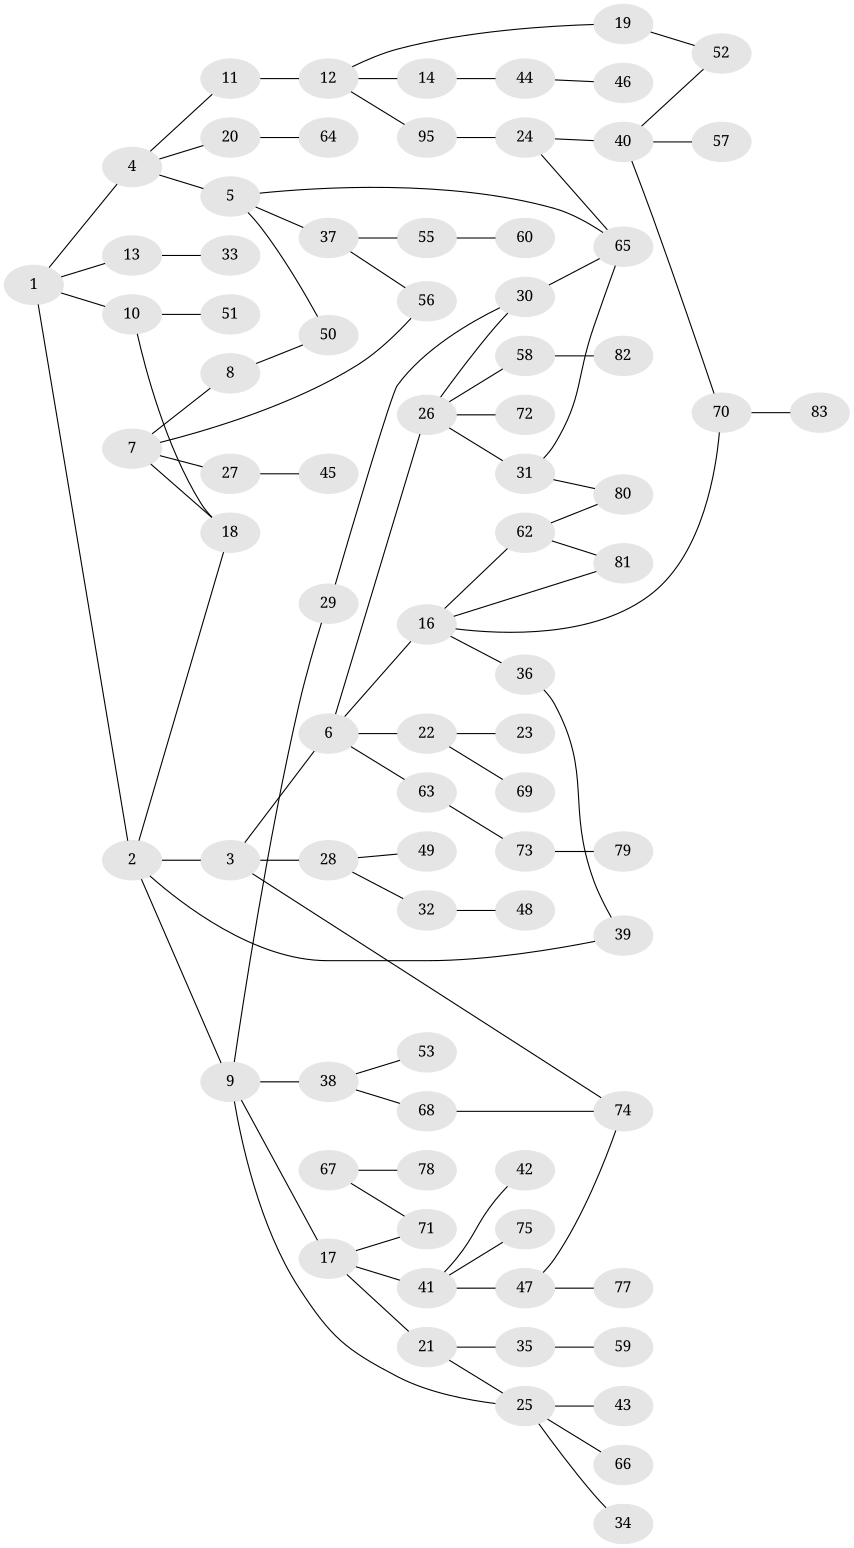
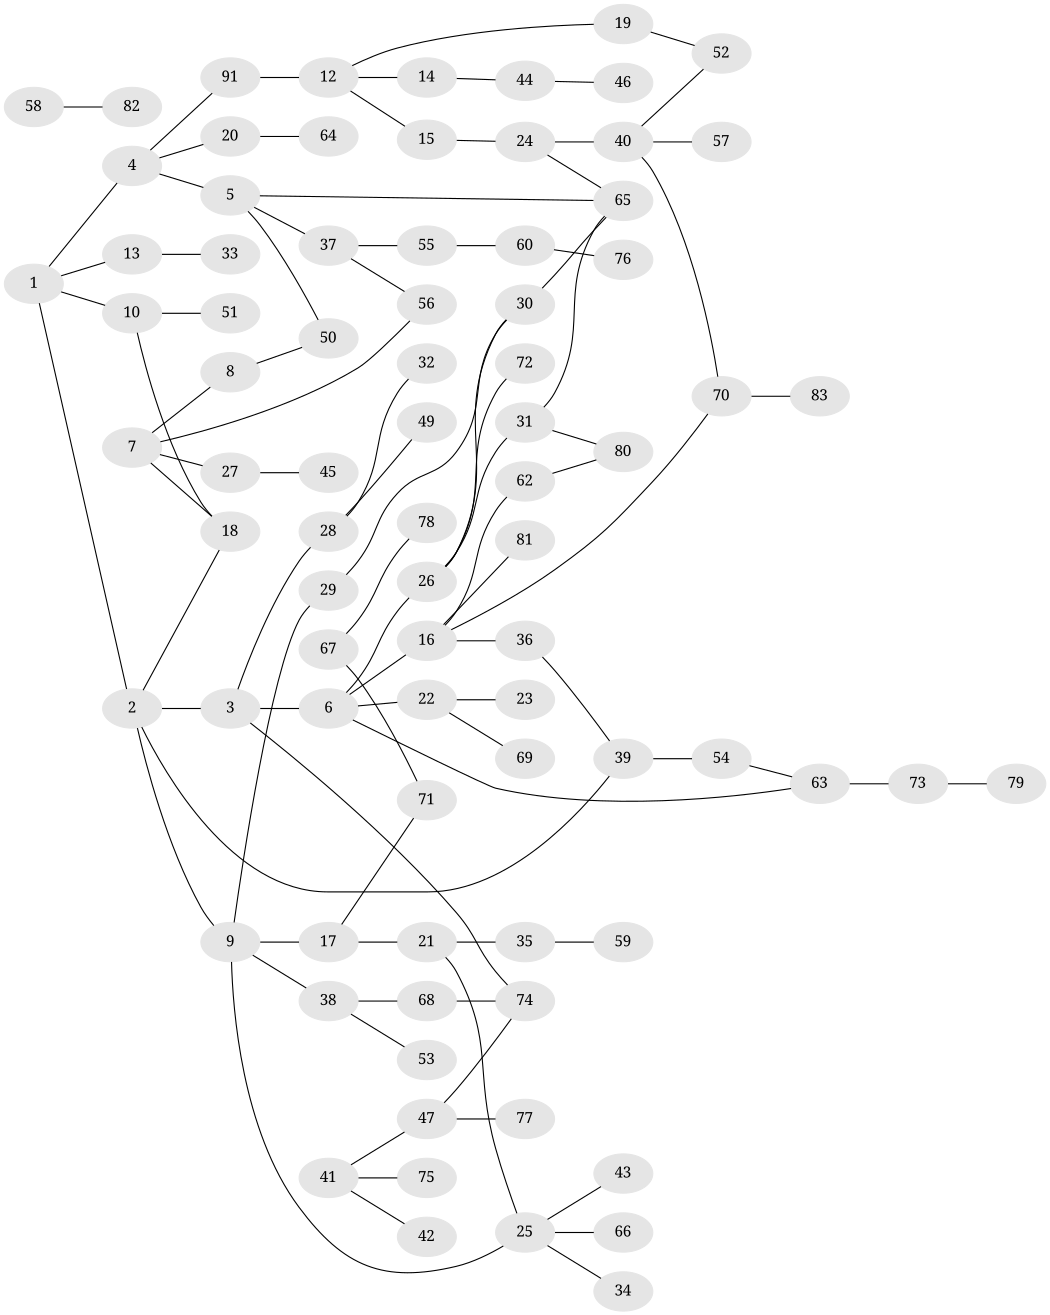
(230, 79) -> (230, 78)
(427, 138) -> (427, 140)
none -> (623, 260)
(476, 385) -> none
(574, 548) -> none
none -> (722, 759)
(525, 910) -> none
(378, 1273) -> none
